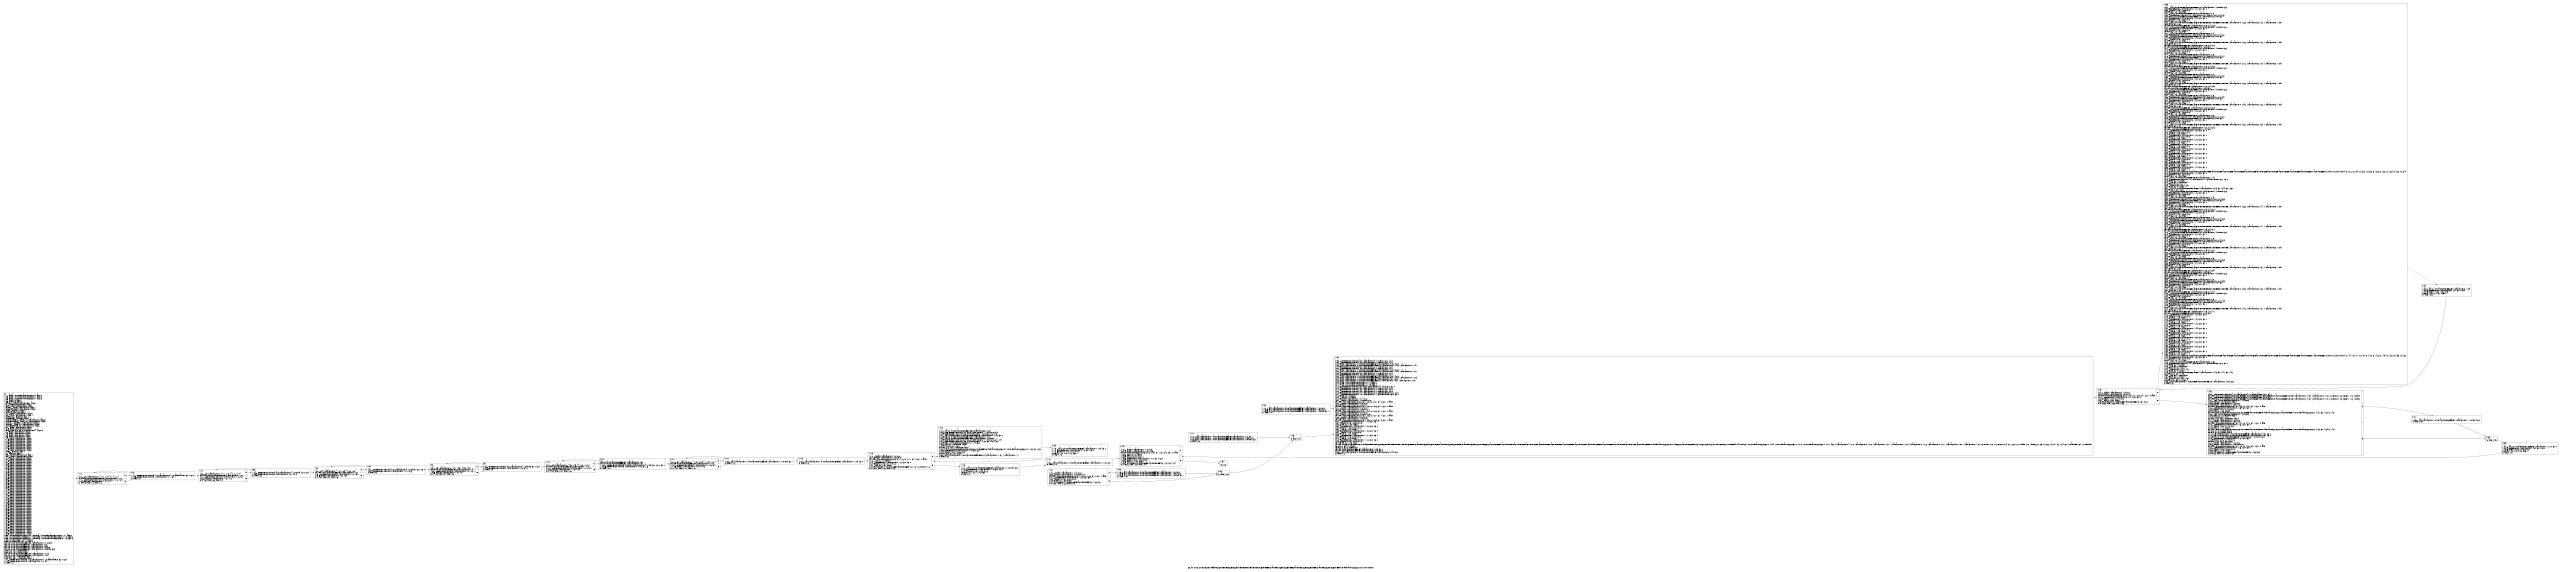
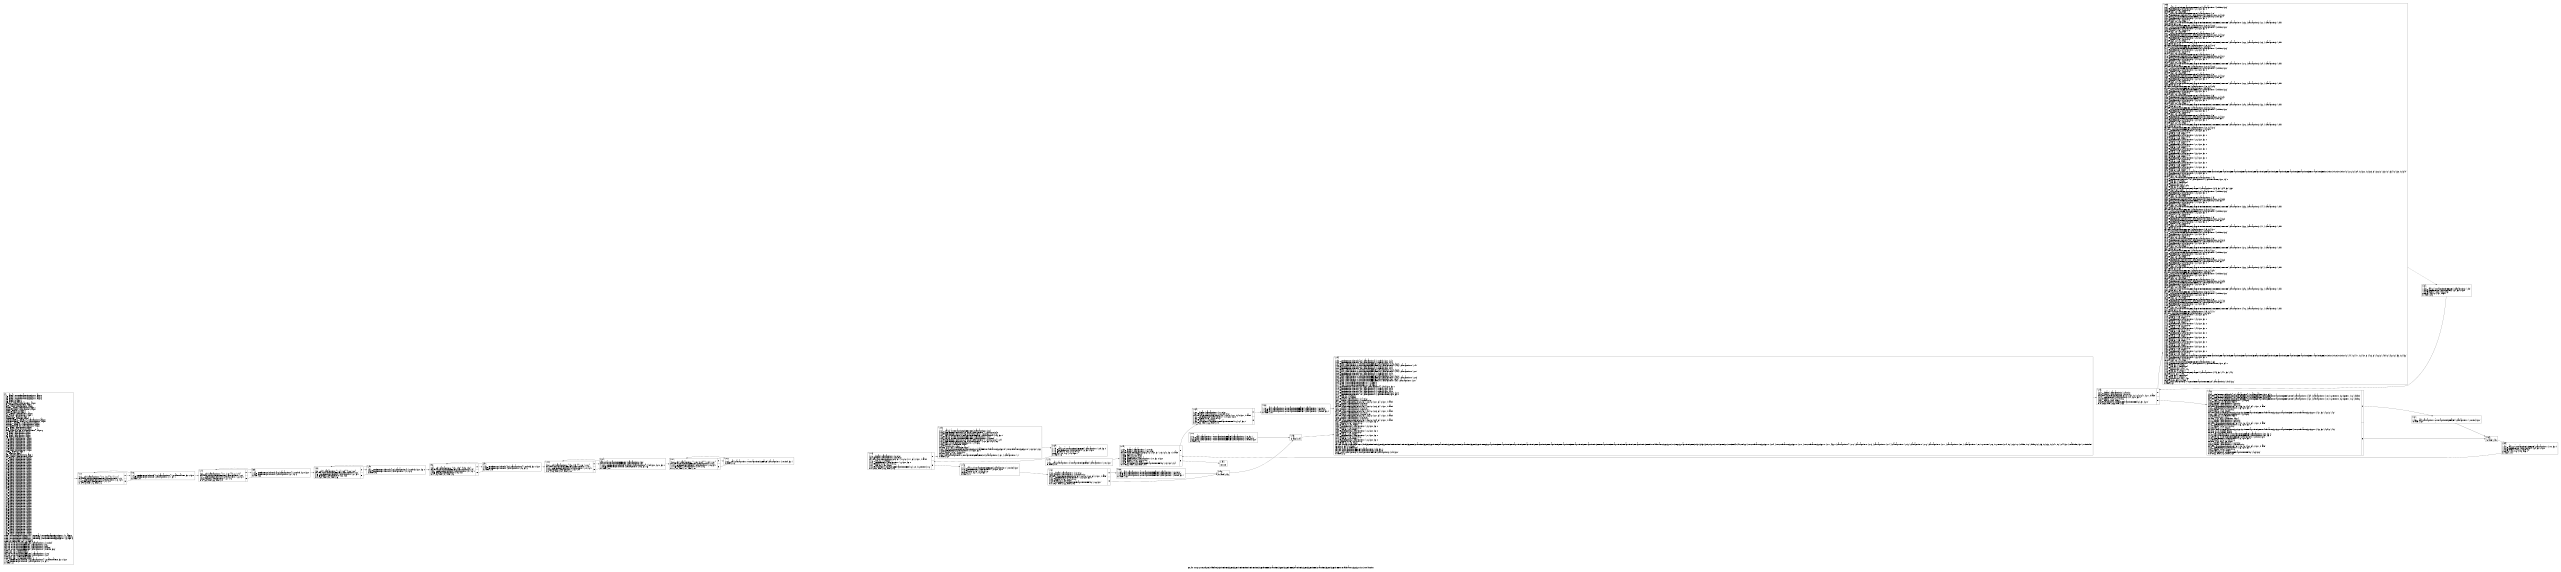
none -> (1223, 416)
(831, 461) -> none
(1032, 466) -> (1033, 473)
(257, 476) -> (257, 476)
(18, 557) -> (18, 557)
